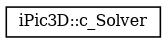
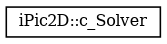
(83, 22) -> (83, 22)
